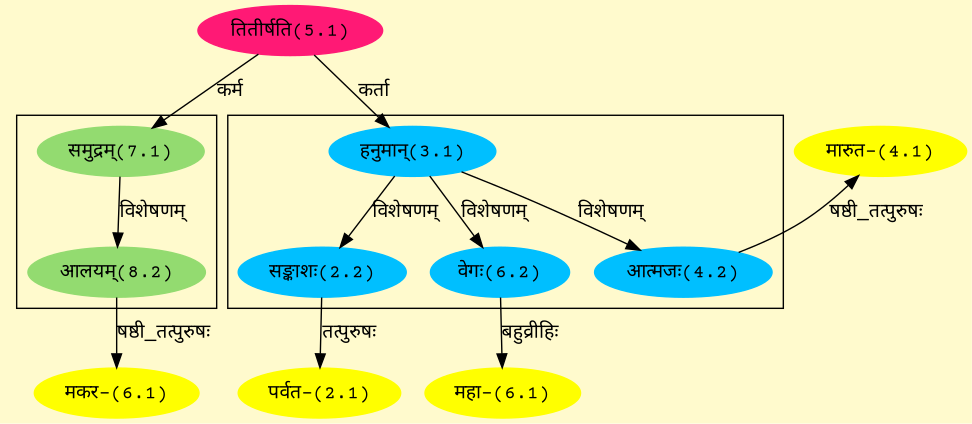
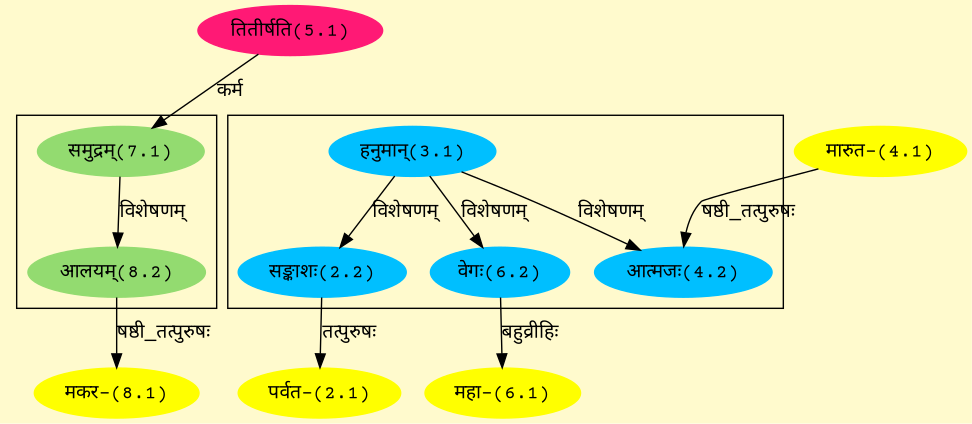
(346, 86) -> none
(797, 225) -> (743, 189)
(117, 393) -> (117, 393)
